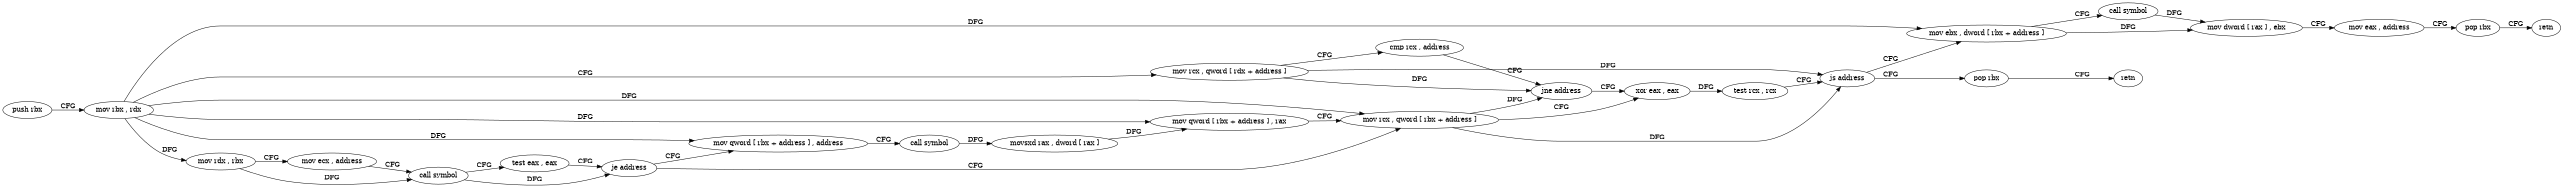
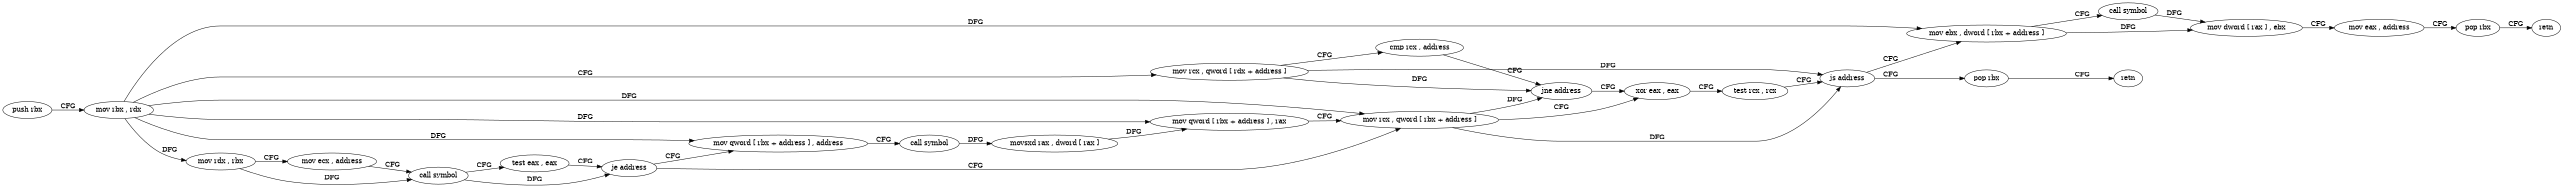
(1706, 88) -> (1706, 88)
